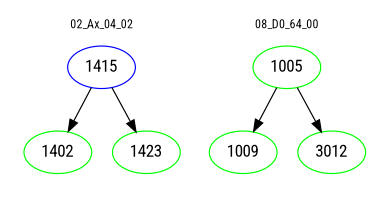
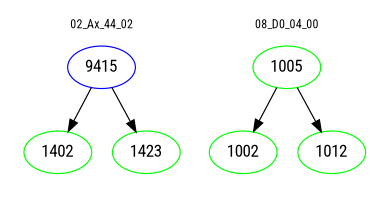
(102, 25) -> (102, 25)
(287, 25) -> (287, 25)
(102, 67) -> (102, 67)
(243, 152) -> (243, 152)
(332, 152) -> (332, 152)
